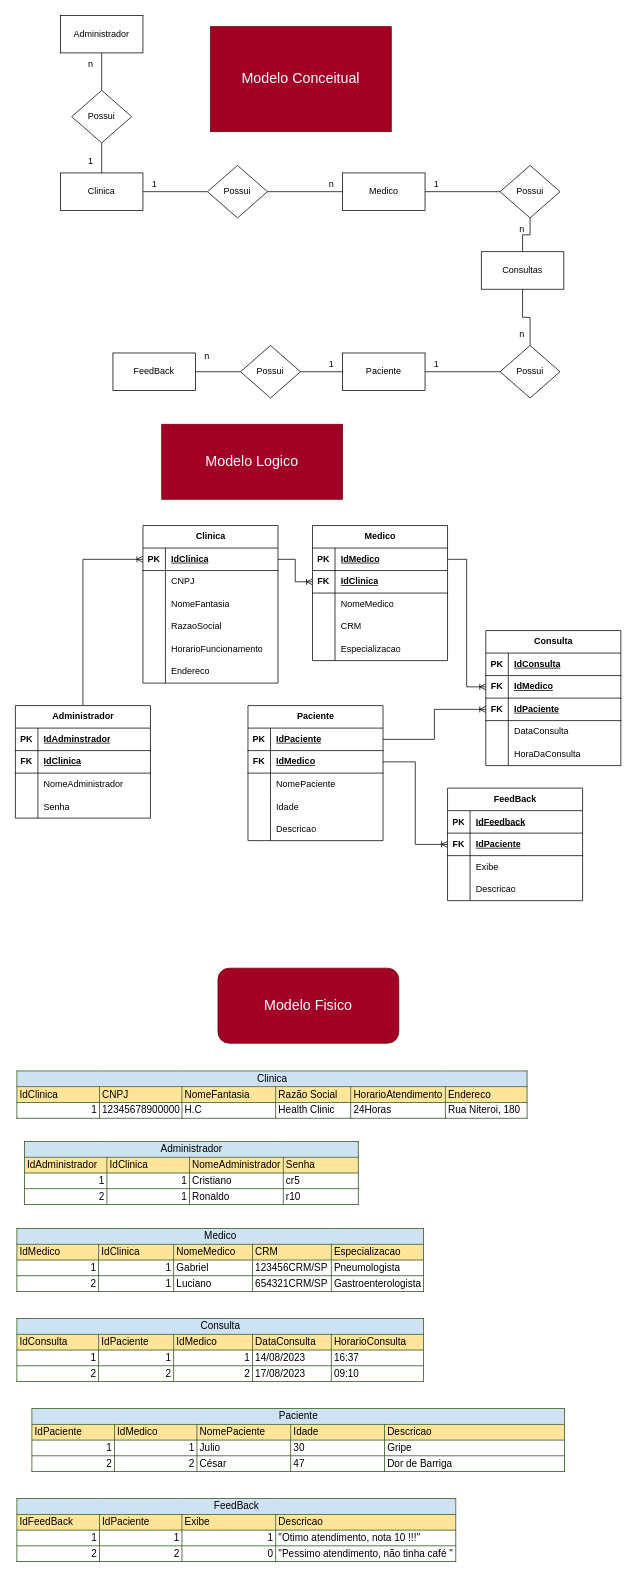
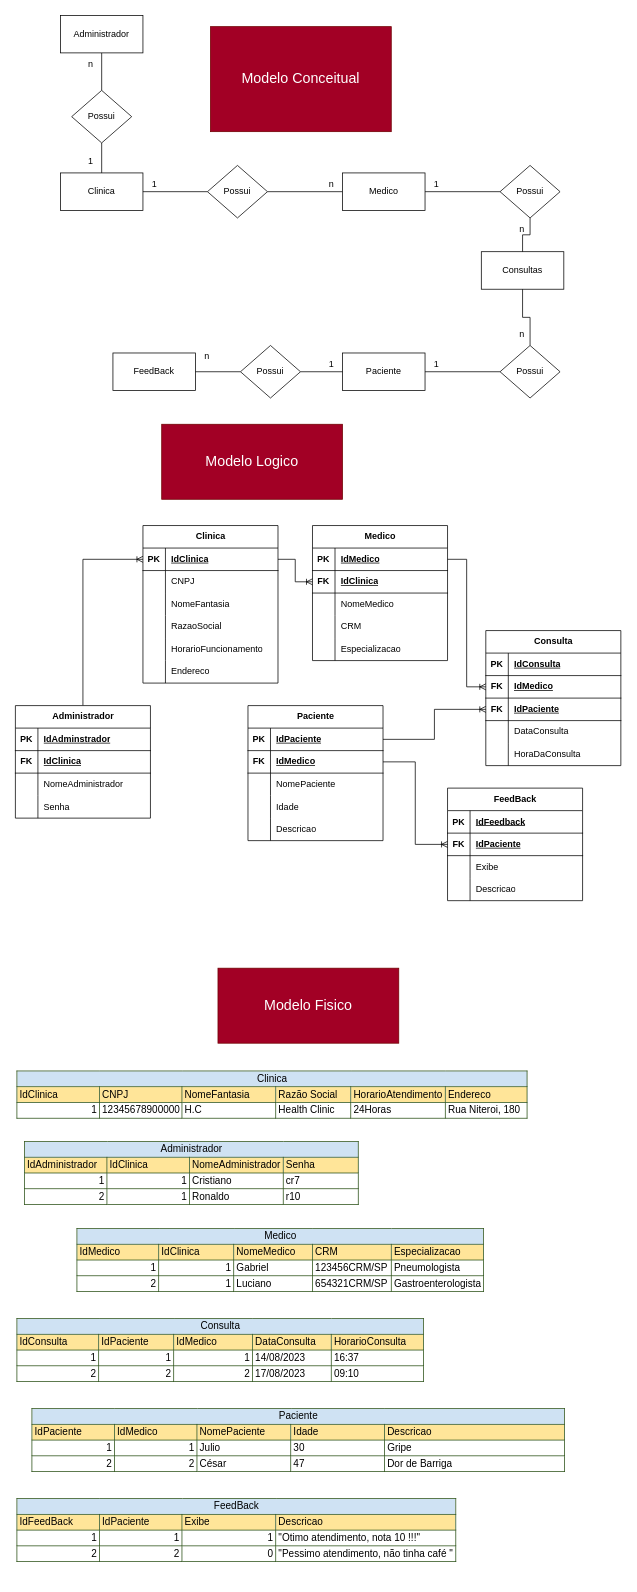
(308, 1005) -> (308, 1005)
(132, 1152) -> (132, 1152)
(225, 1264) -> (285, 1264)
